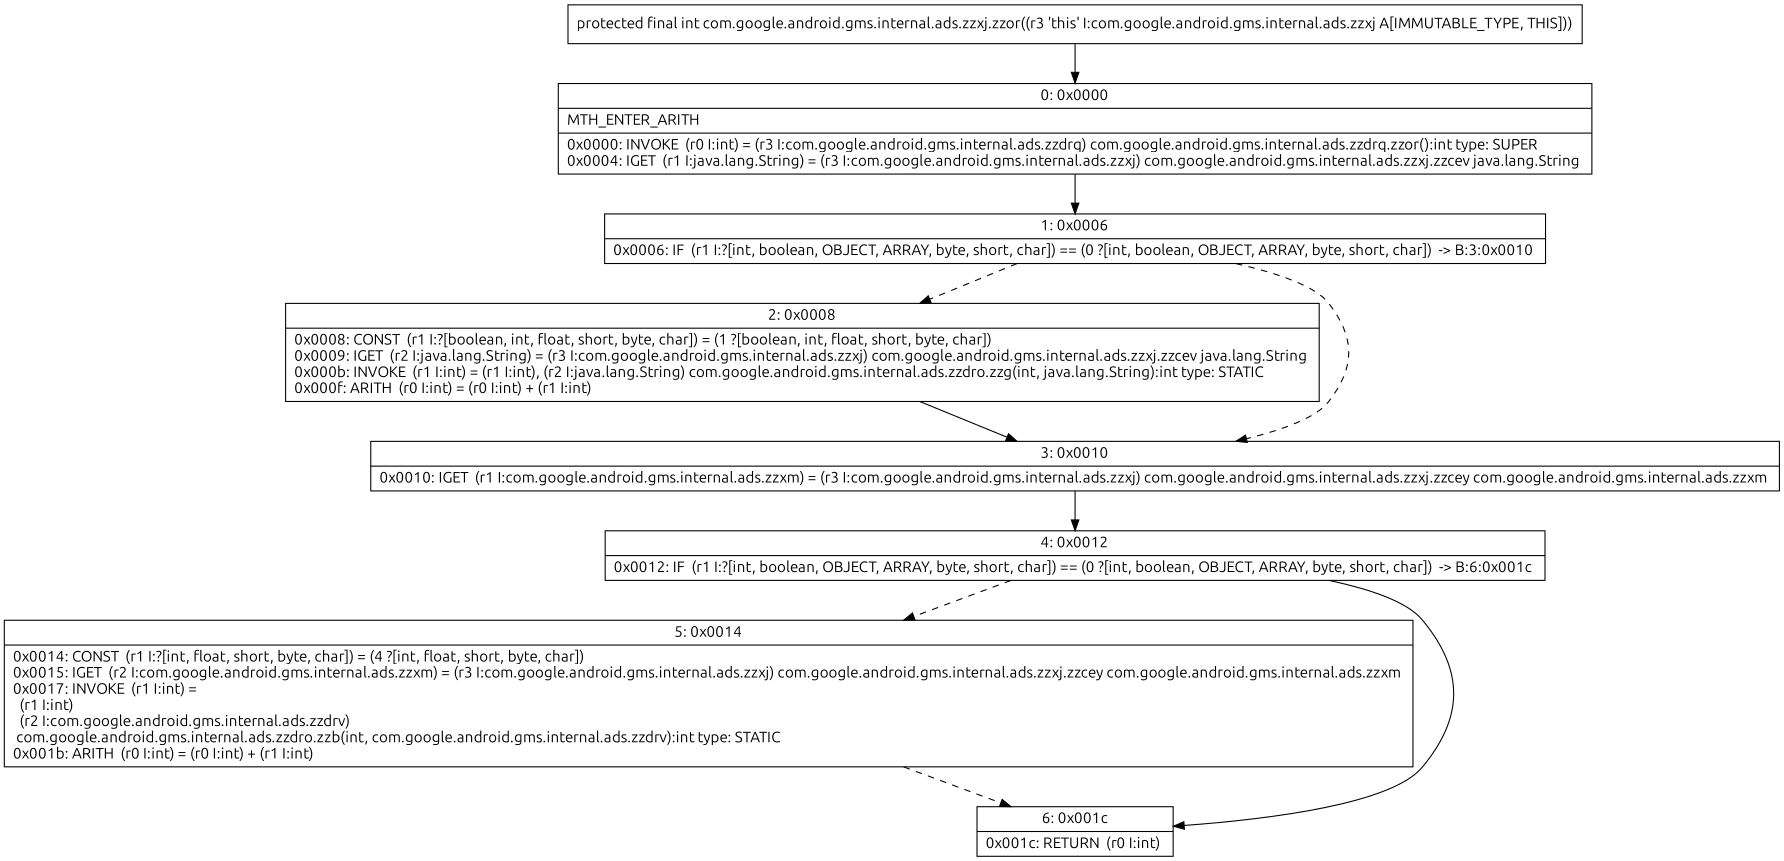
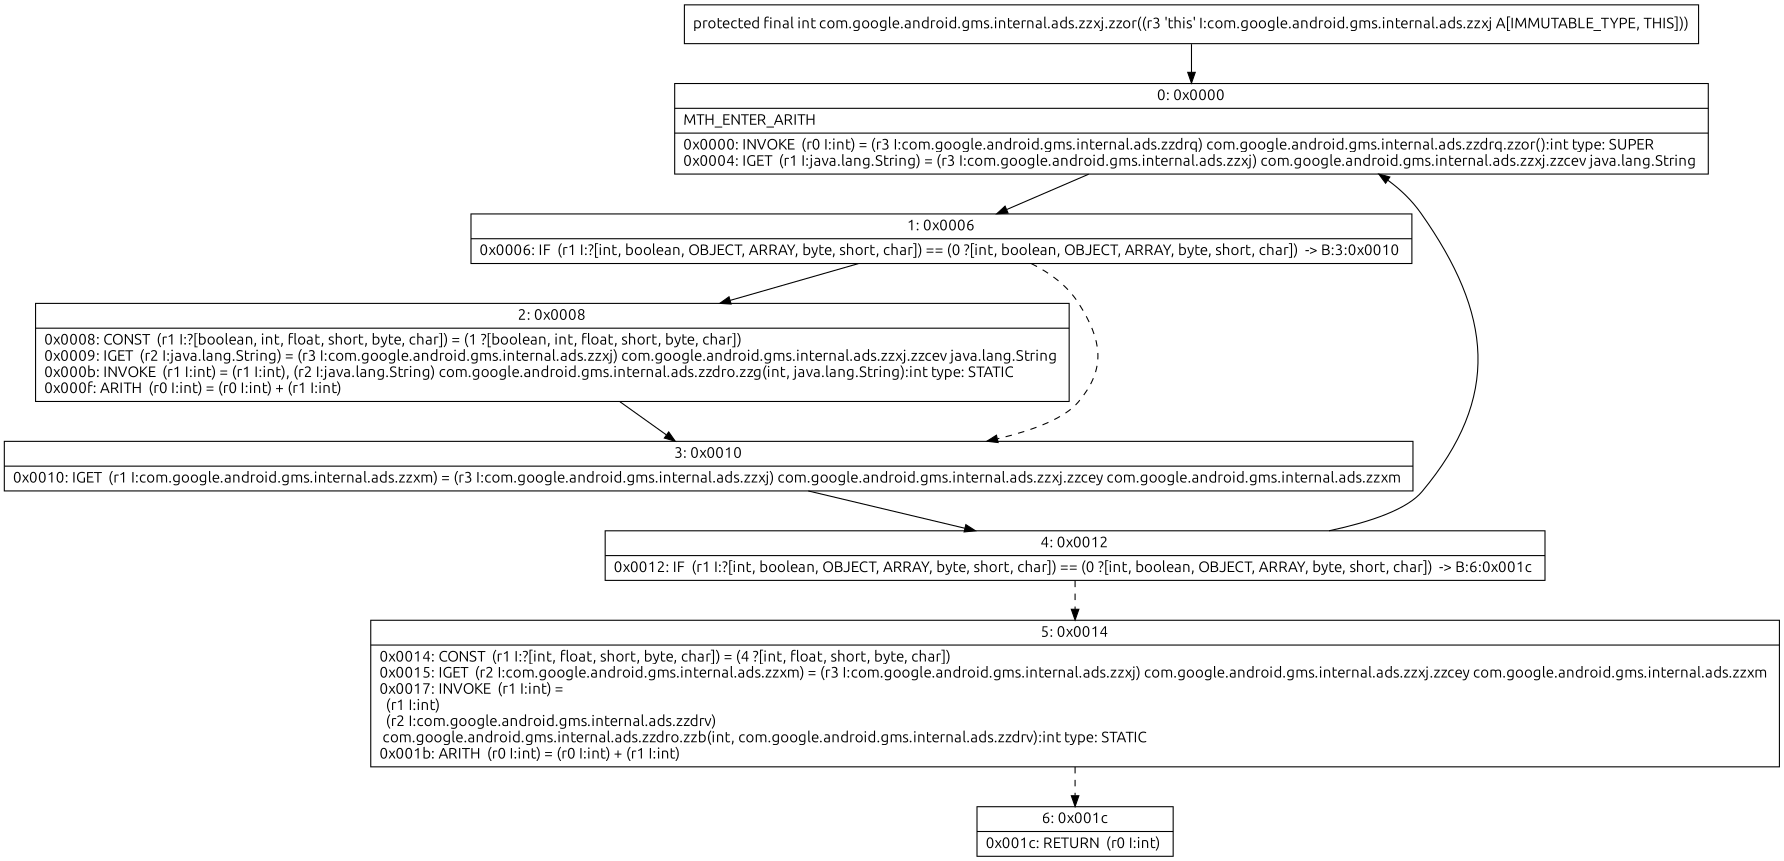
(973, 281) -> (794, 282)
(1427, 760) -> (1476, 381)
